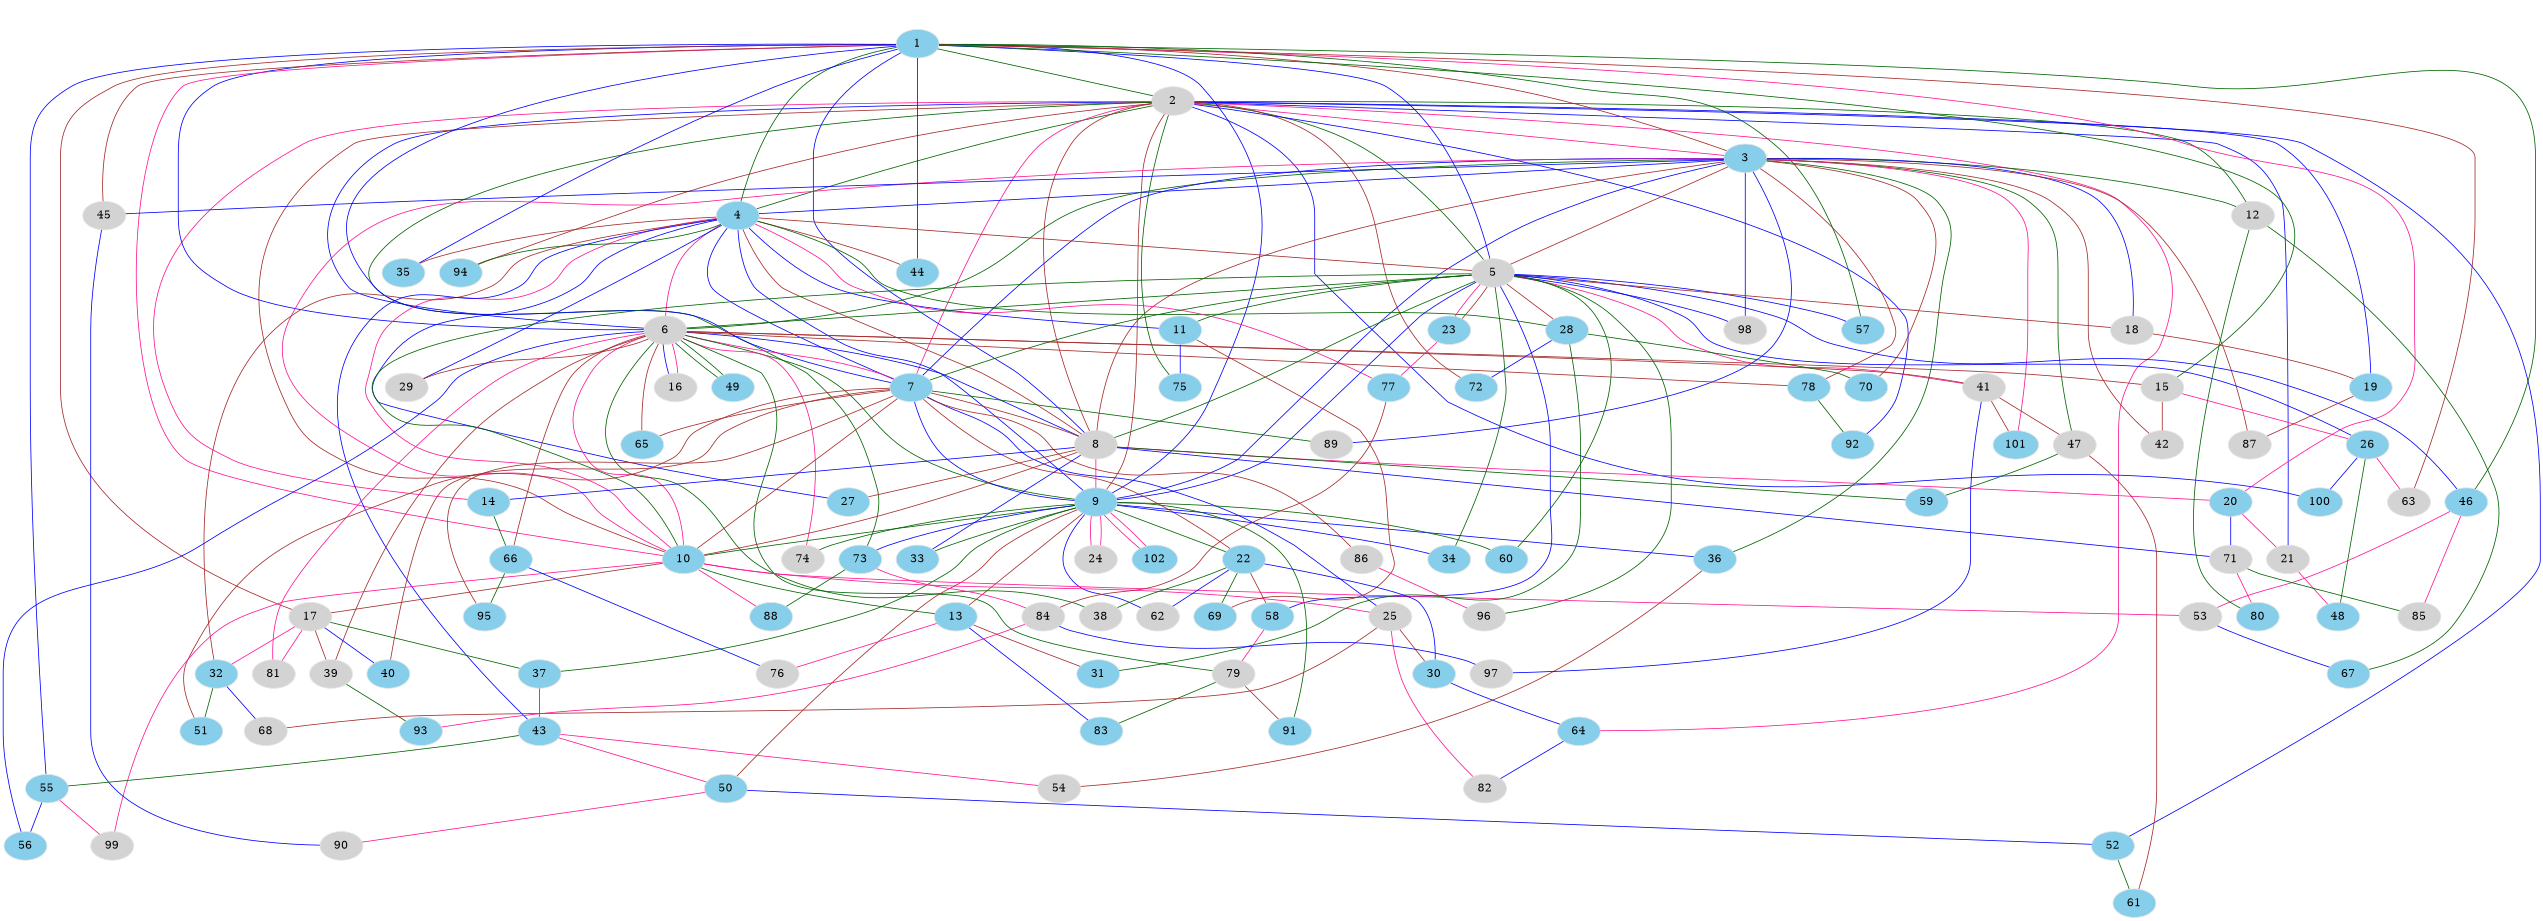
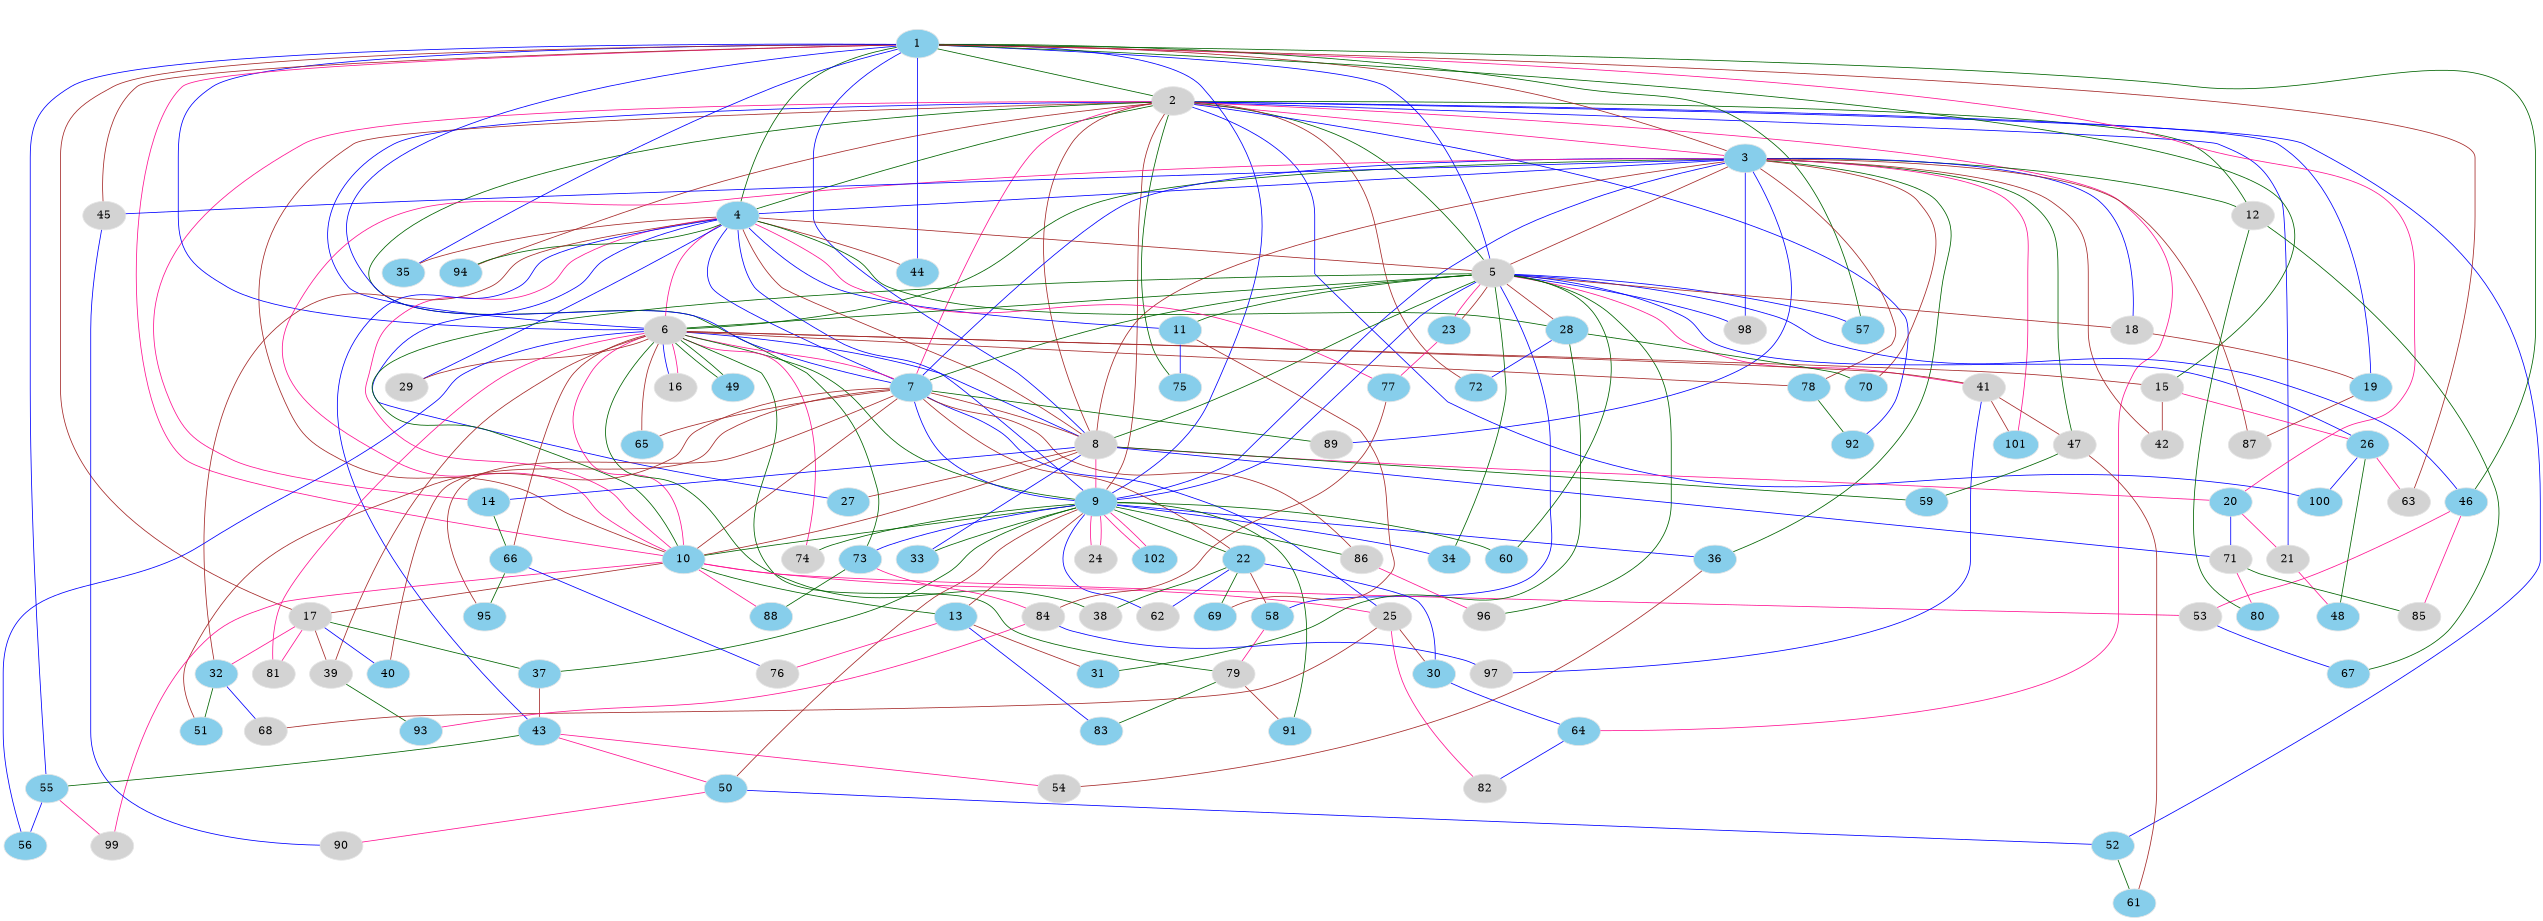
none -> (1223, 529)
